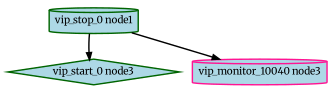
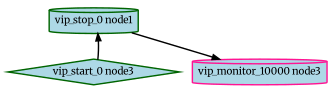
(89, 43) -> (98, 50)
(260, 72) -> (260, 72)
